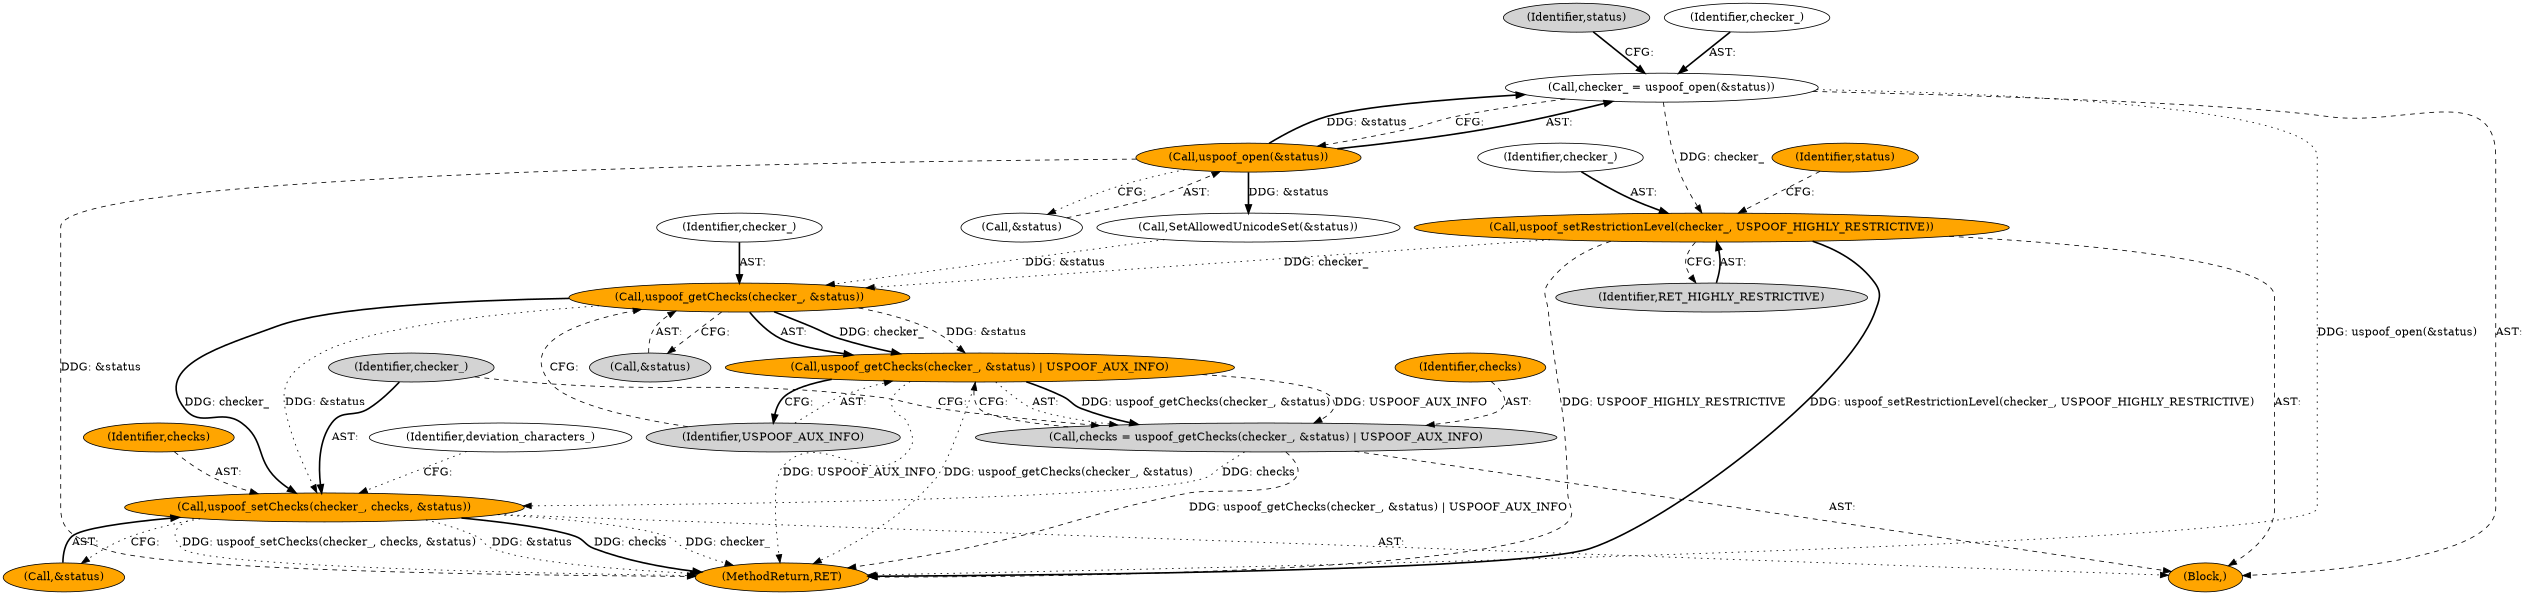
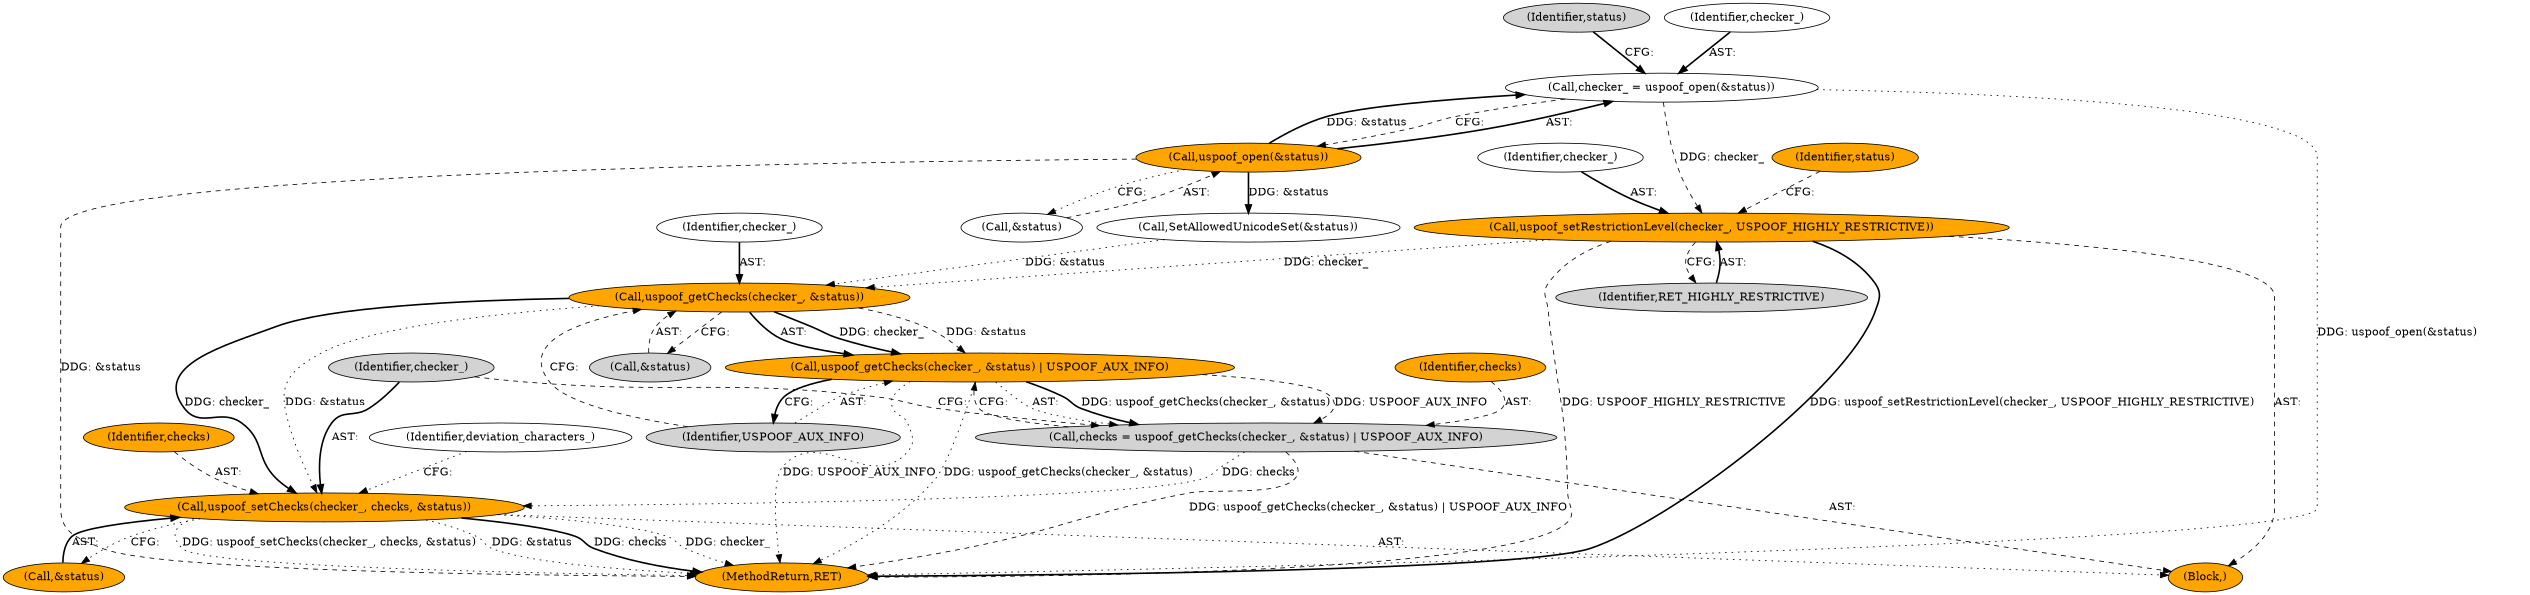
(2475, 118) -> none
